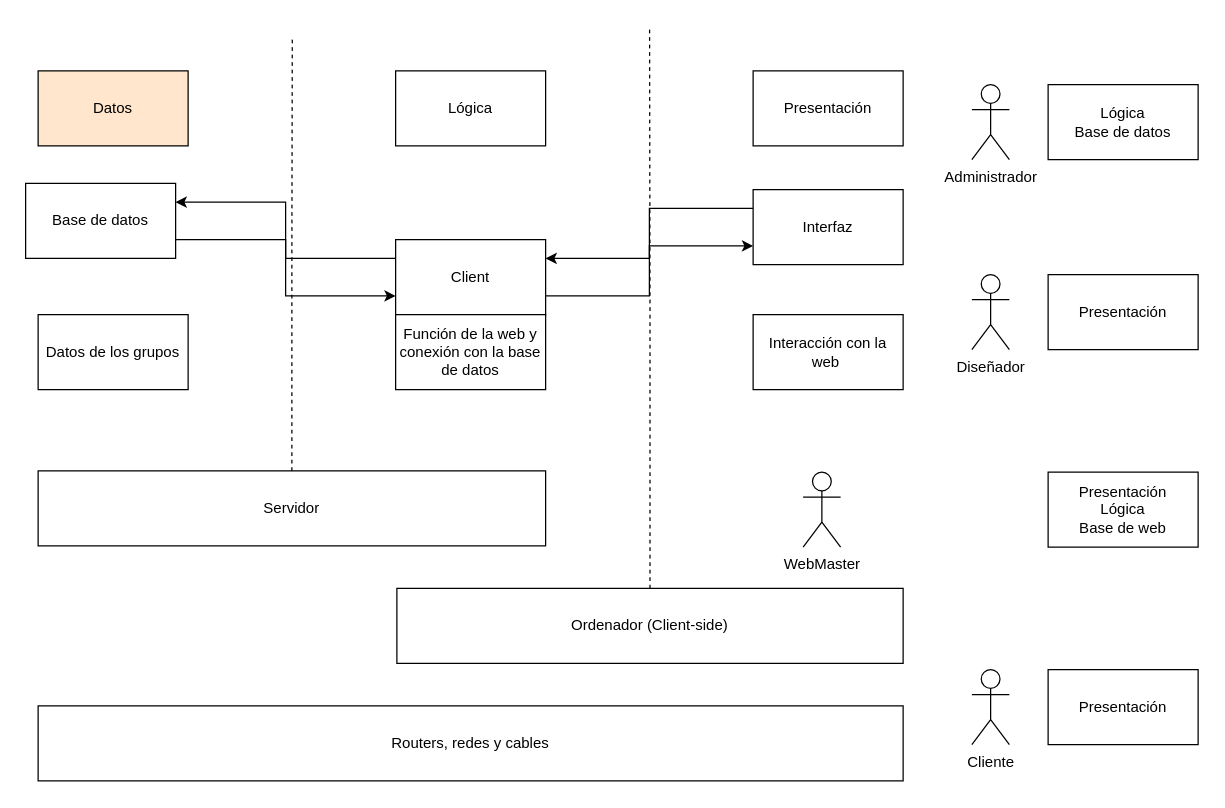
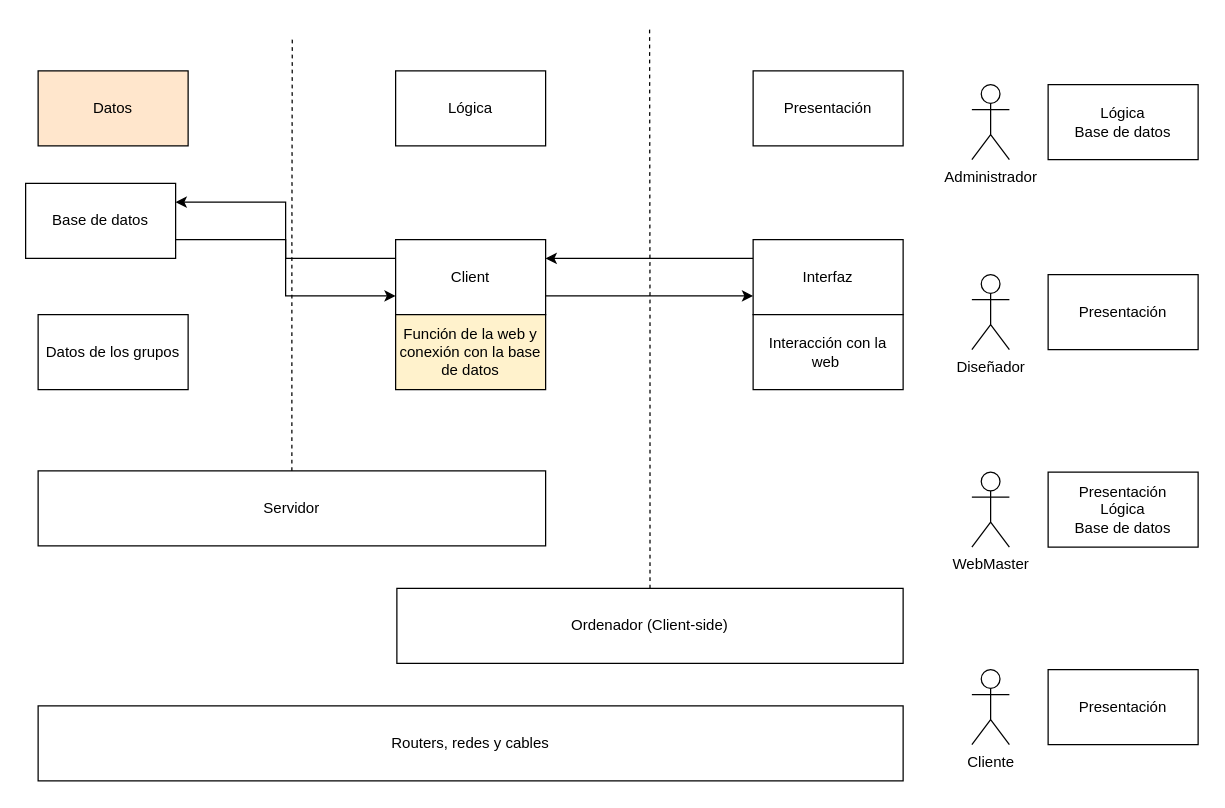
(828, 227) -> (828, 277)
(471, 352) -> (471, 352)
(822, 509) -> (991, 509)
(1123, 509) -> (1123, 509)
